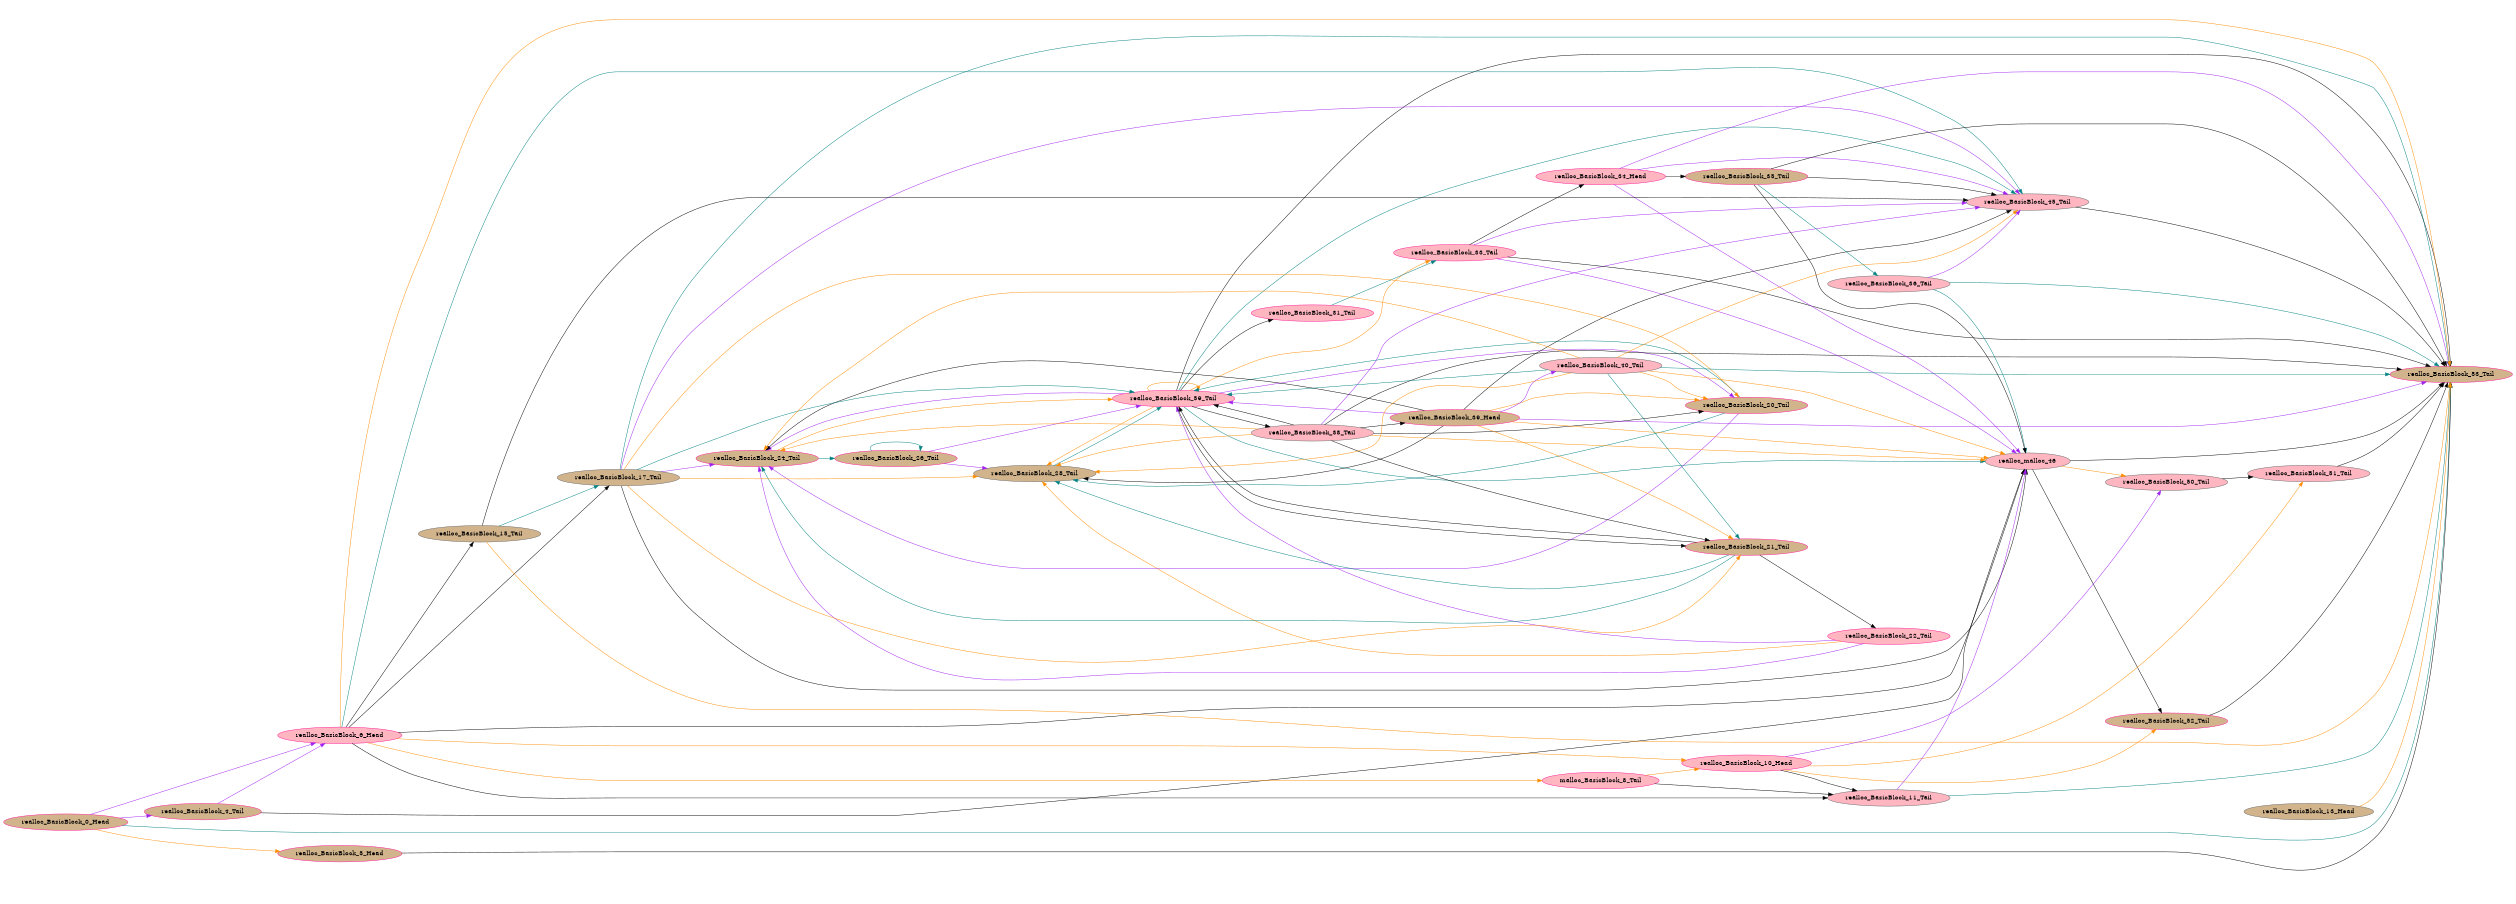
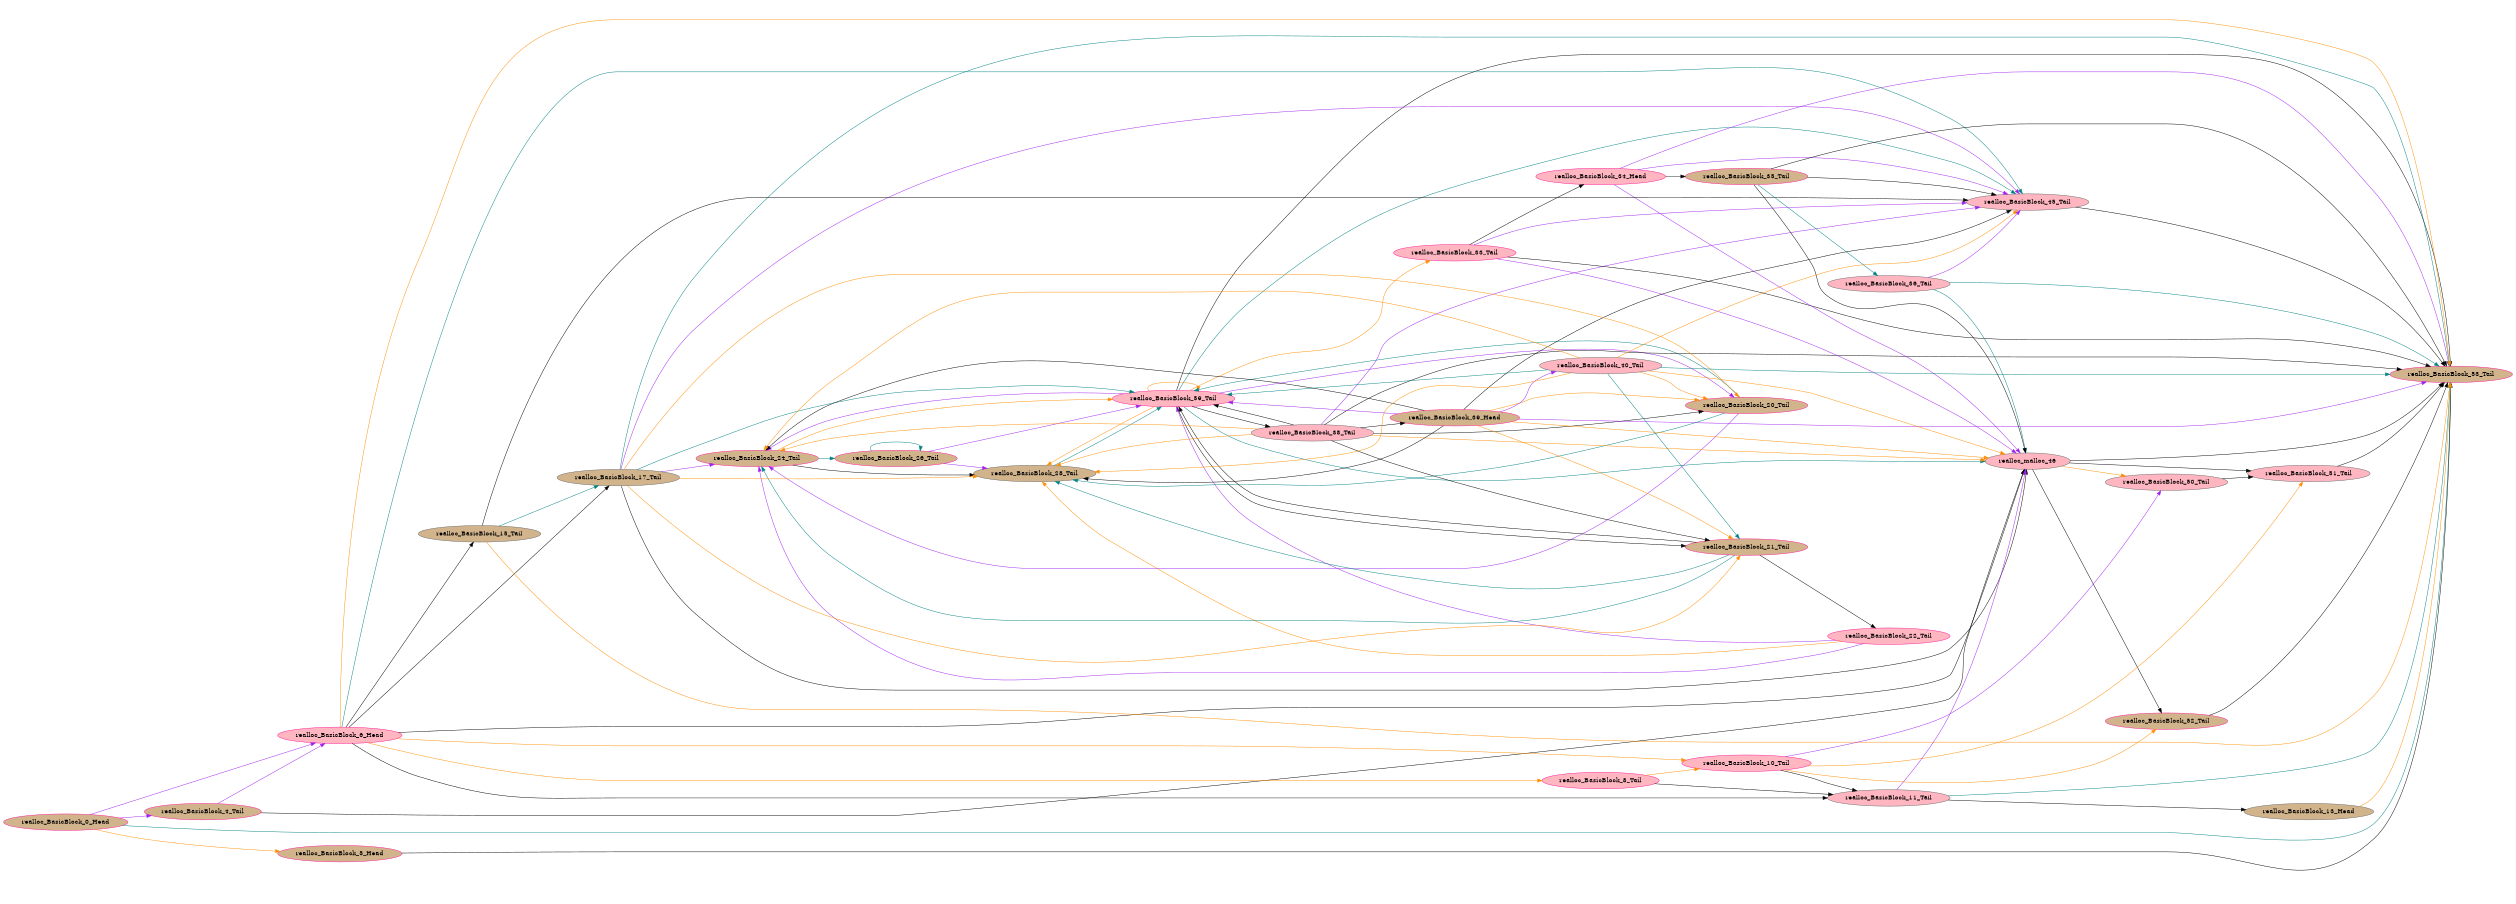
(1312, 313) -> none
none -> (2158, 467)
none -> (881, 474)
(1747, 763) -> (1747, 763)
(1601, 781) -> (1601, 781)
none -> (2095, 805)
